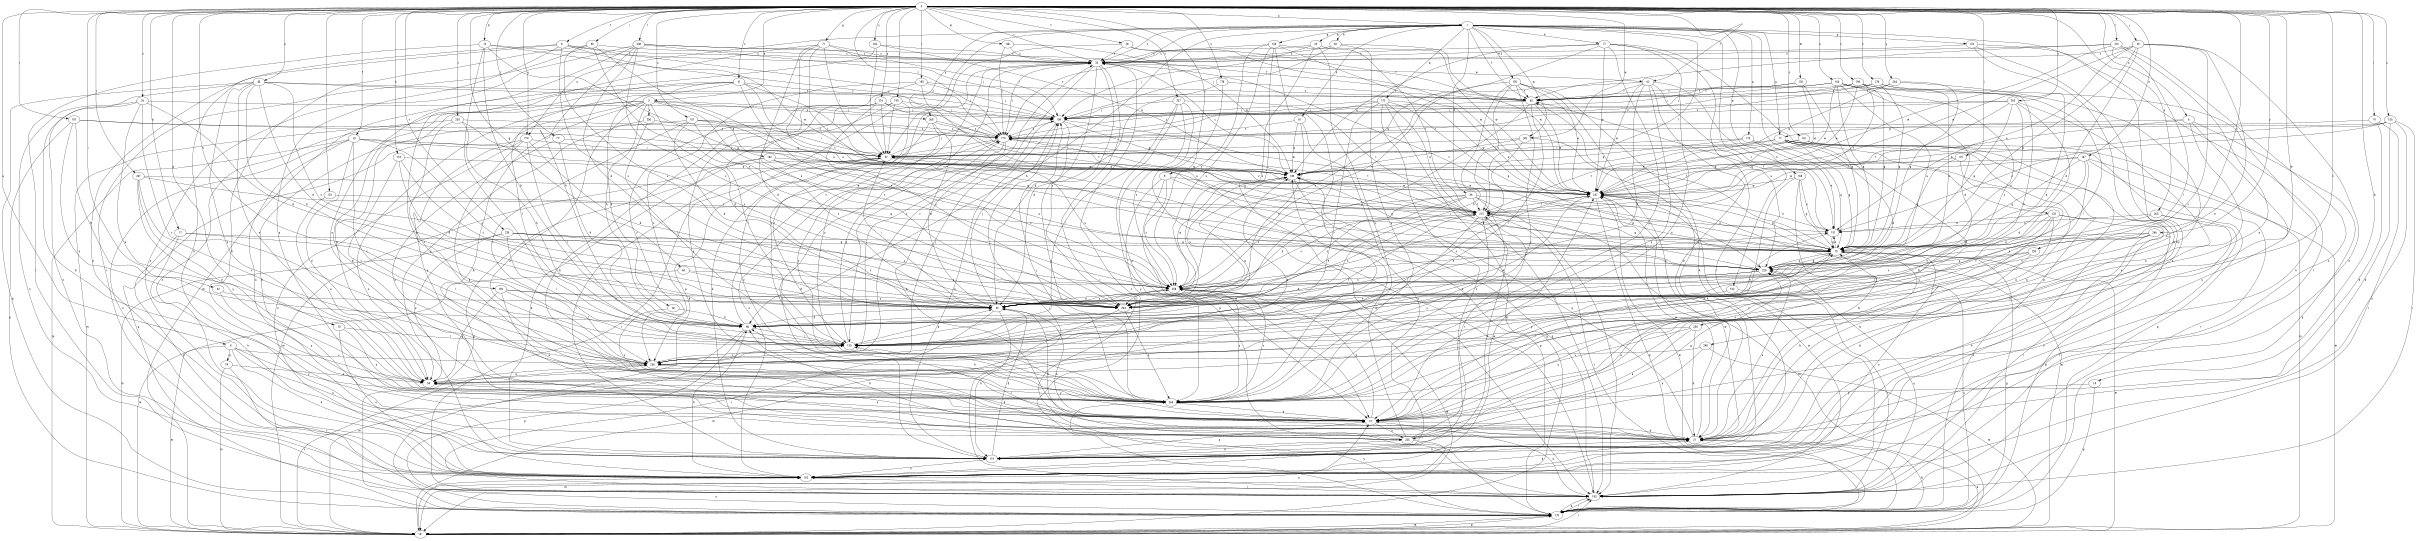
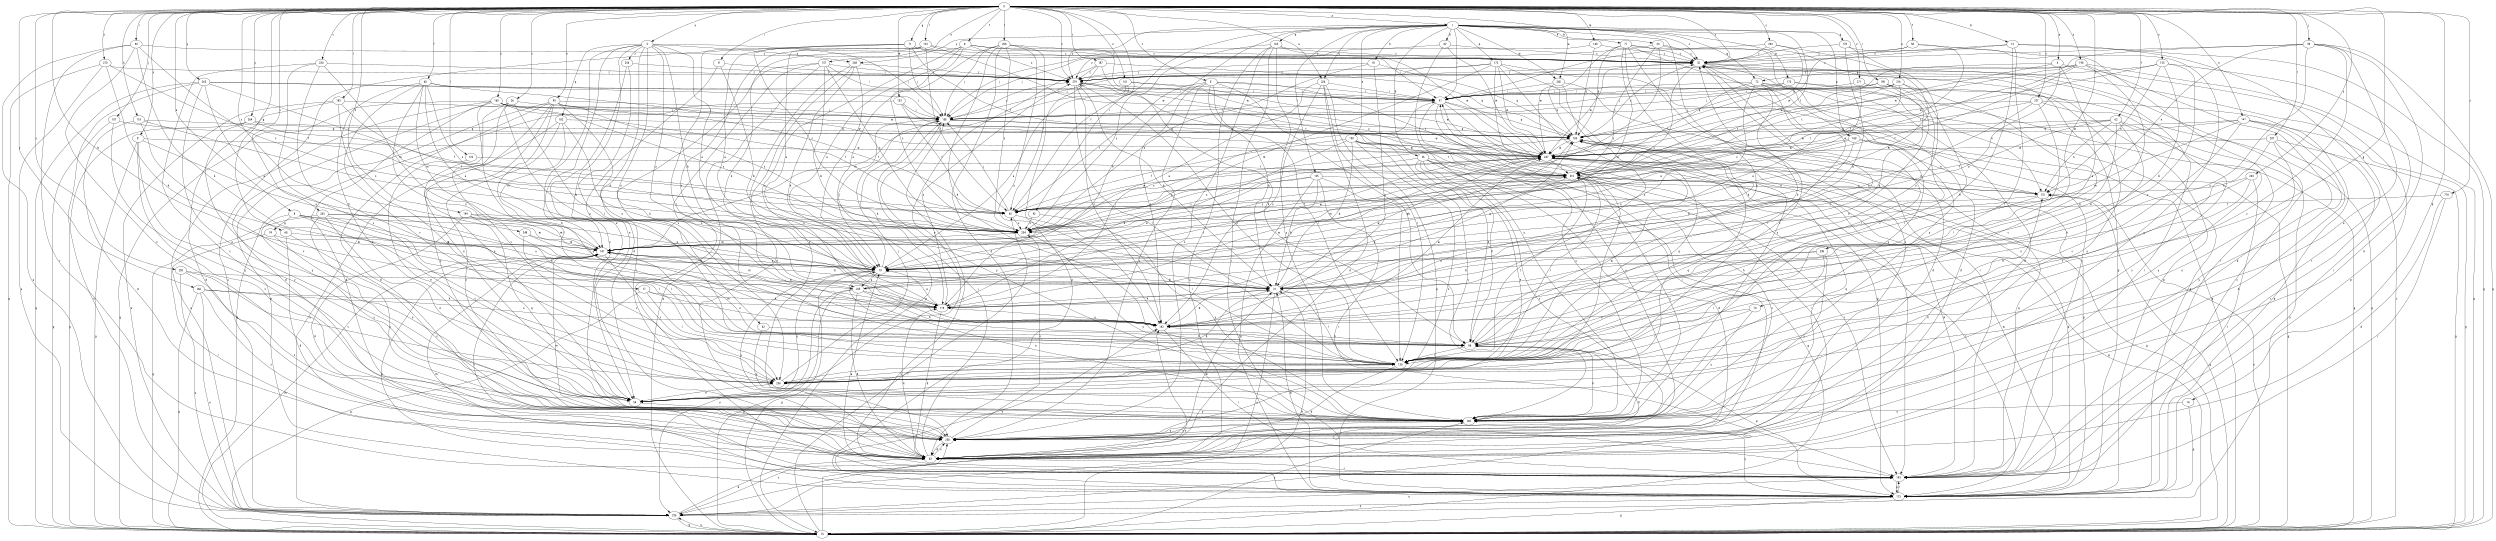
(1358, 70) -> (1603, 82)
(1732, 289) -> none
